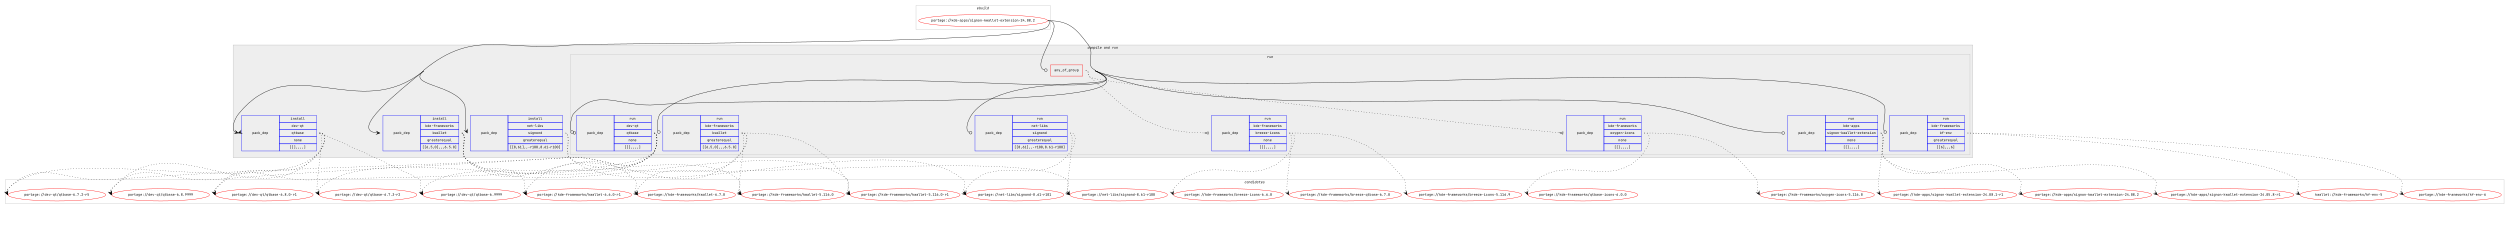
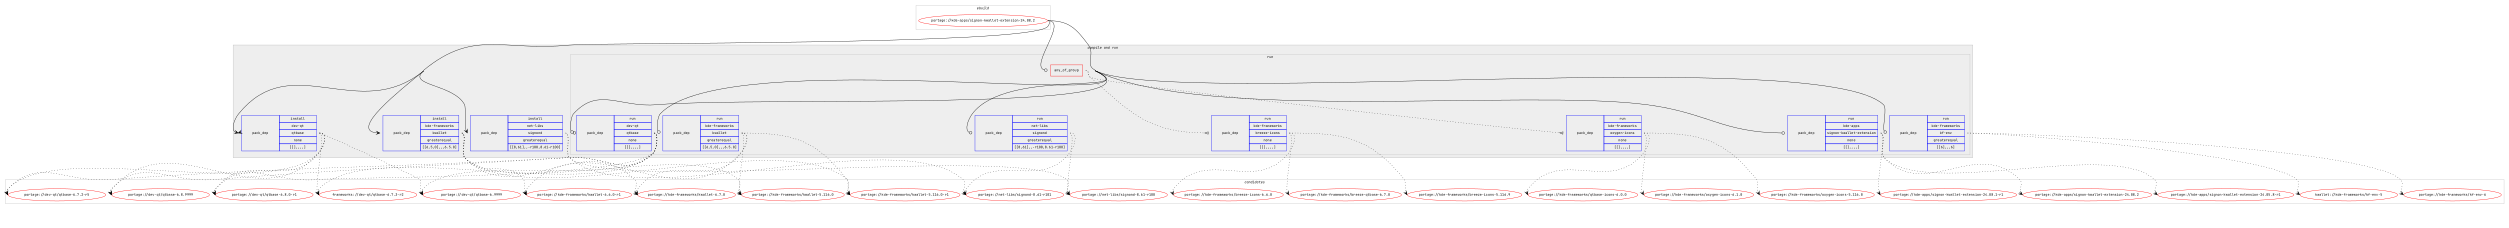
(368, 195) -> (368, 195)
none -> (1699, 195)
